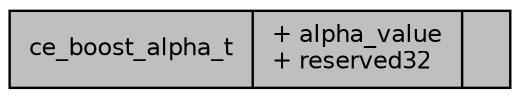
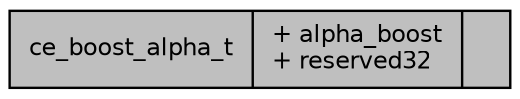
(357, 35) -> (357, 35)
